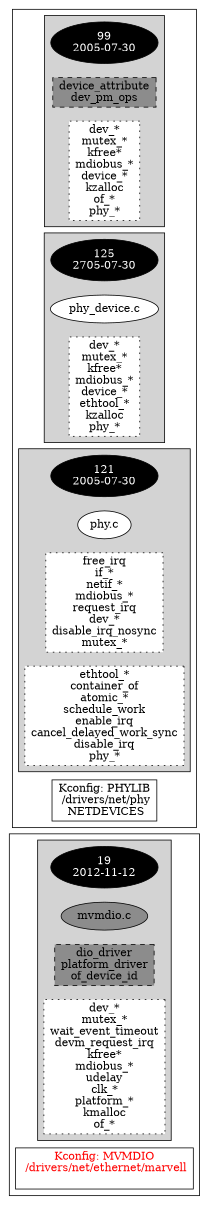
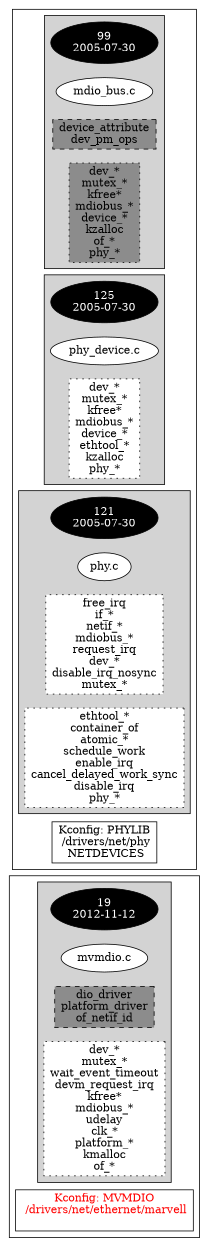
none -> (104, 92)
(104, 171) -> (104, 213)
(104, 260) -> (104, 302)
(104, 916) -> (104, 958)
(104, 965) -> (104, 1007)
